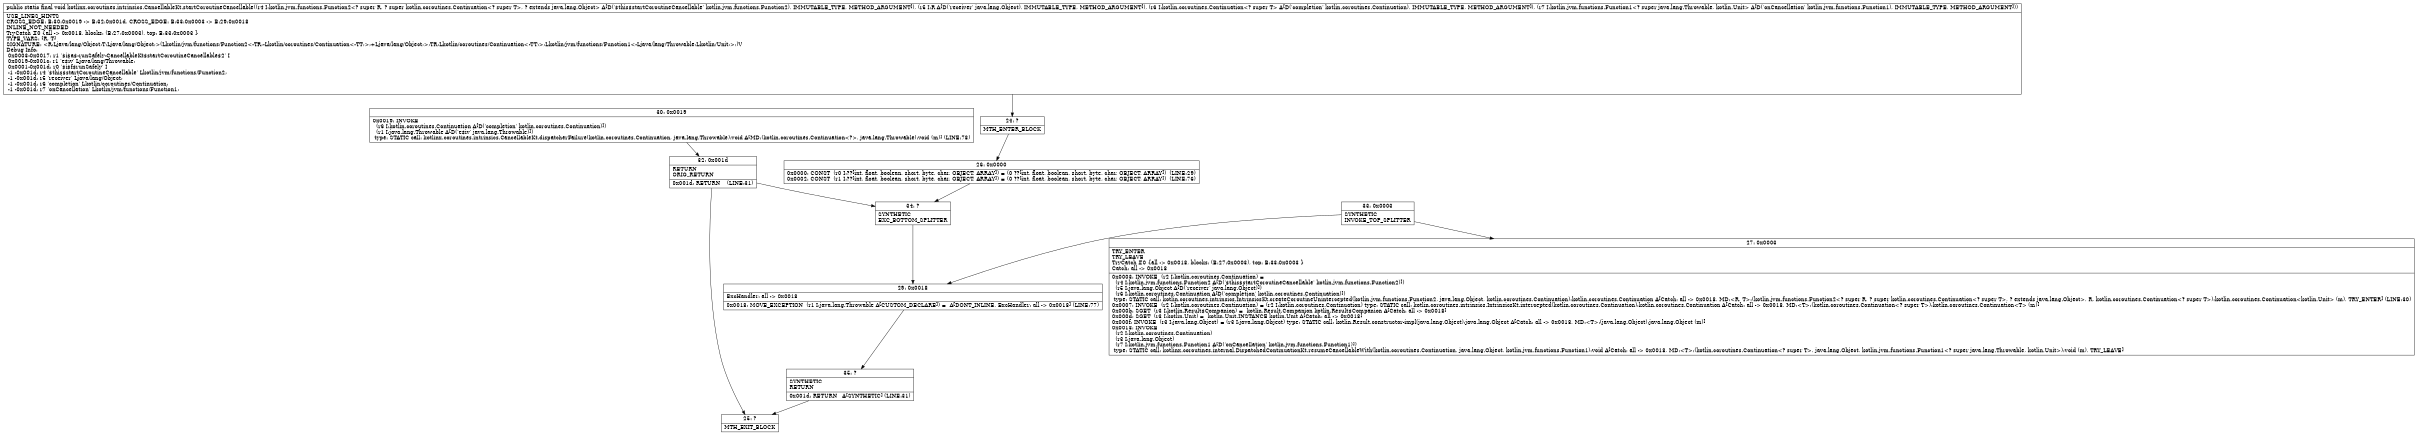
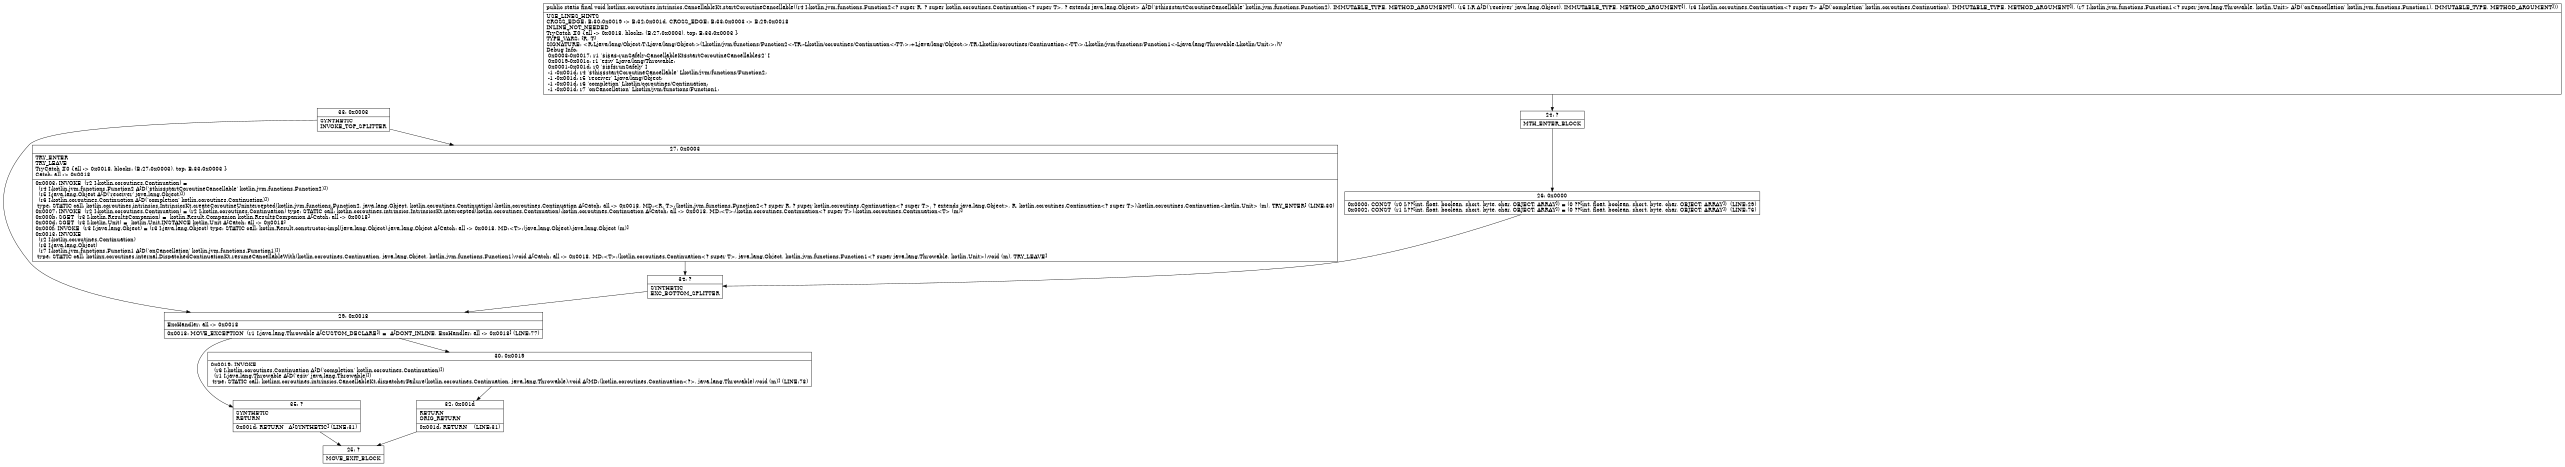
(814, 195) -> (685, 266)
none -> (422, 345)
(750, 427) -> (353, 459)
